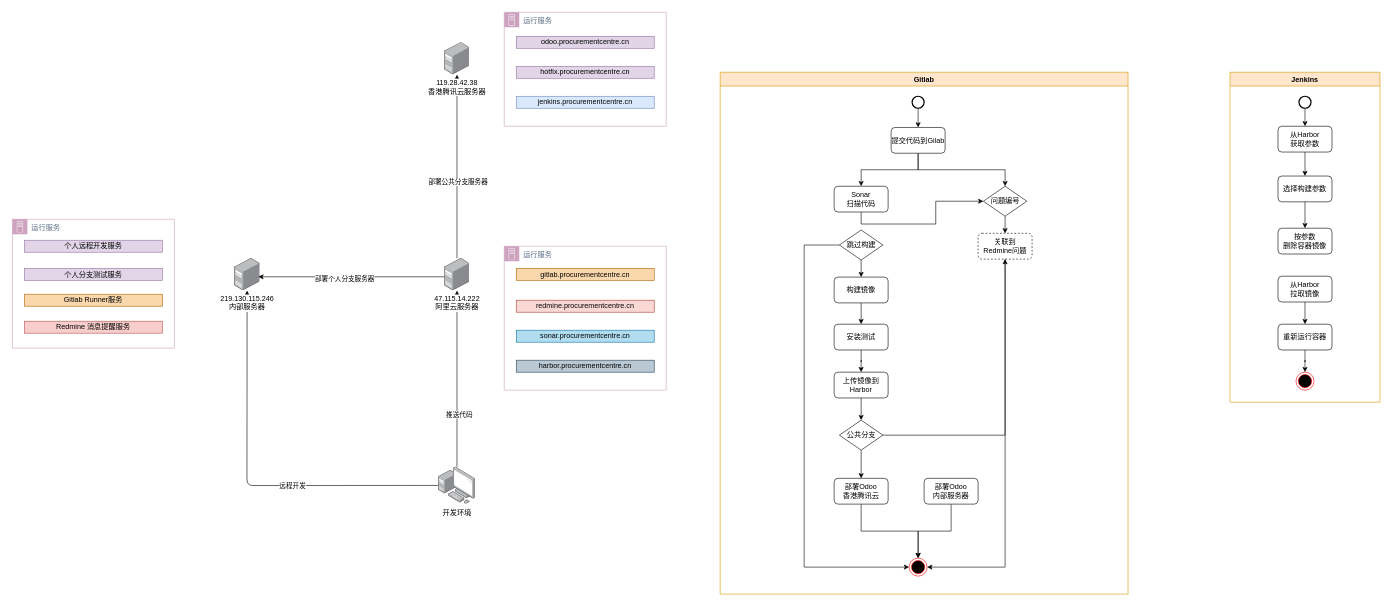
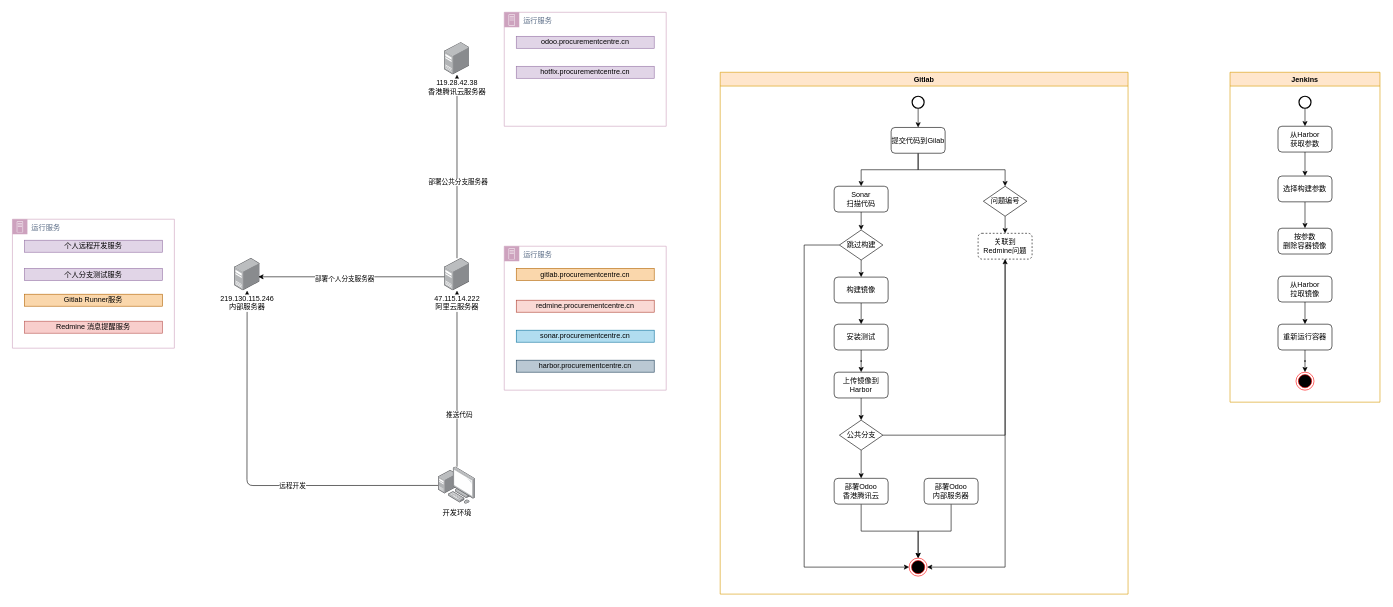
(585, 102) -> none
(936, 224) -> (861, 224)
